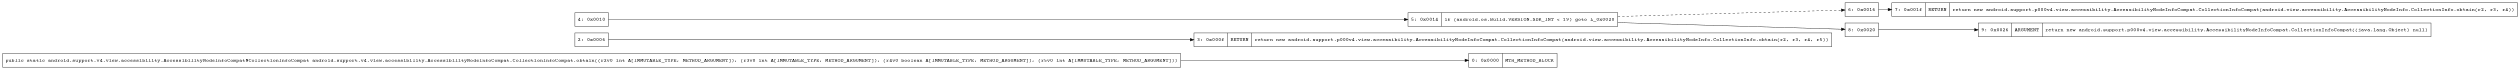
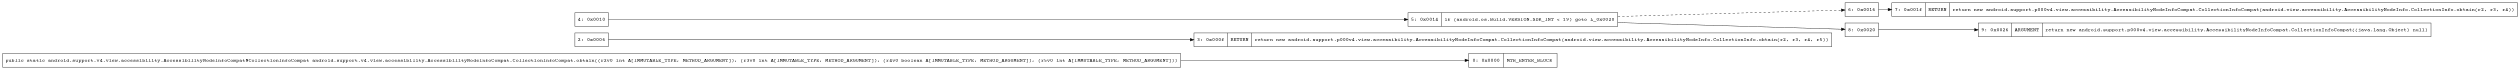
(1530, 60) -> (1529, 60)
